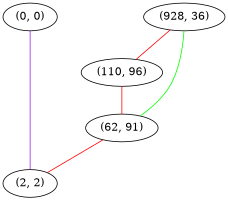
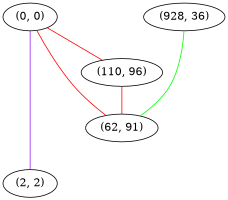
(153, 45) -> (75, 44)
(75, 156) -> (67, 77)
